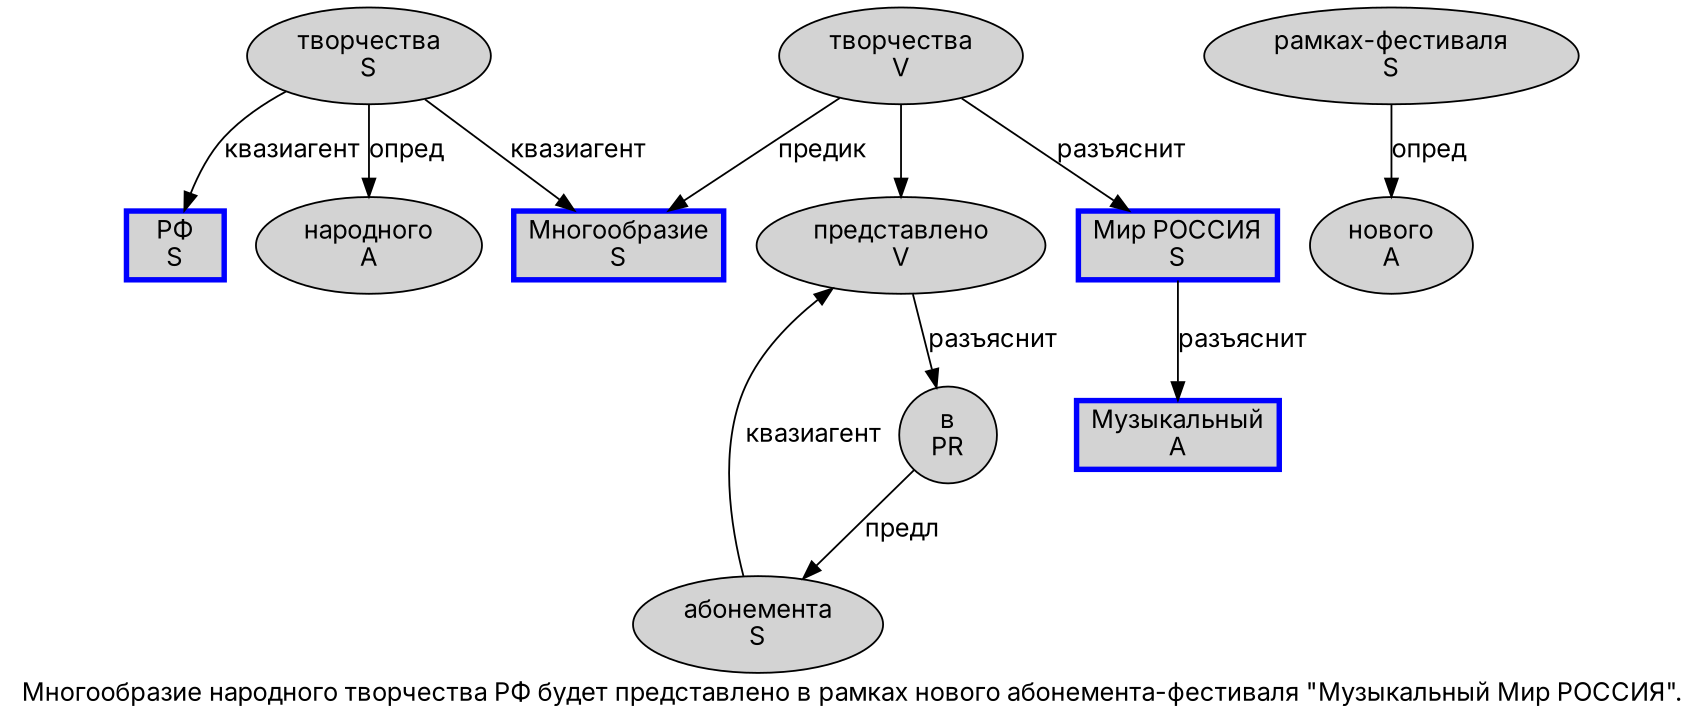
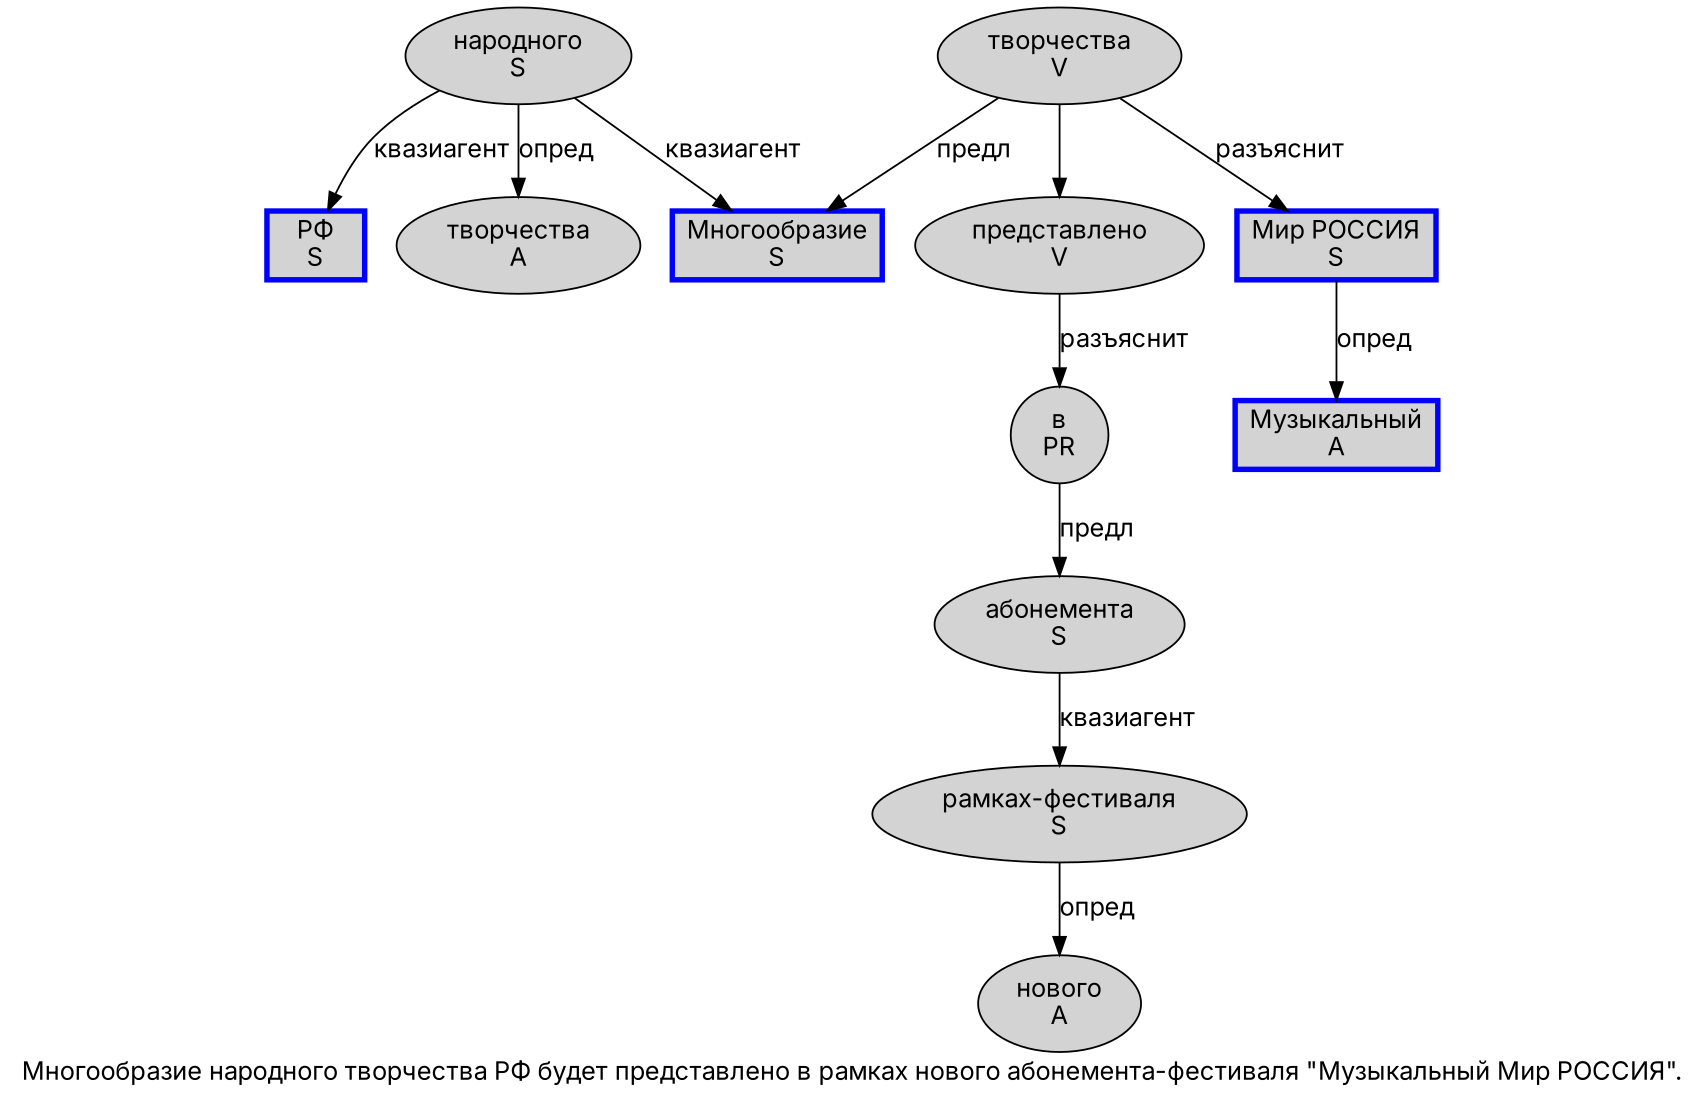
(369, 56) -> (518, 56)
(822, 151) -> (975, 151)
(369, 245) -> (518, 245)
(1243, 340) -> (1374, 340)
(734, 424) -> (1060, 710)
